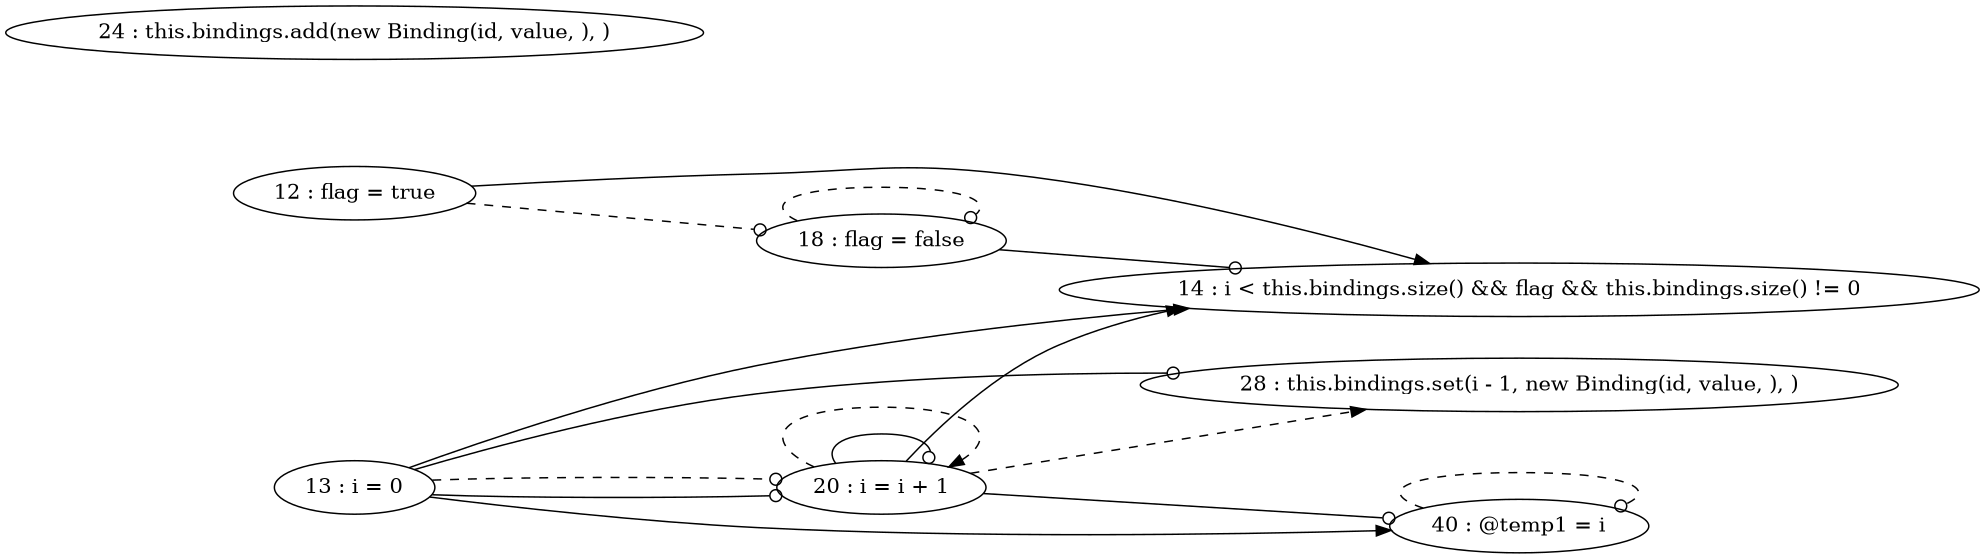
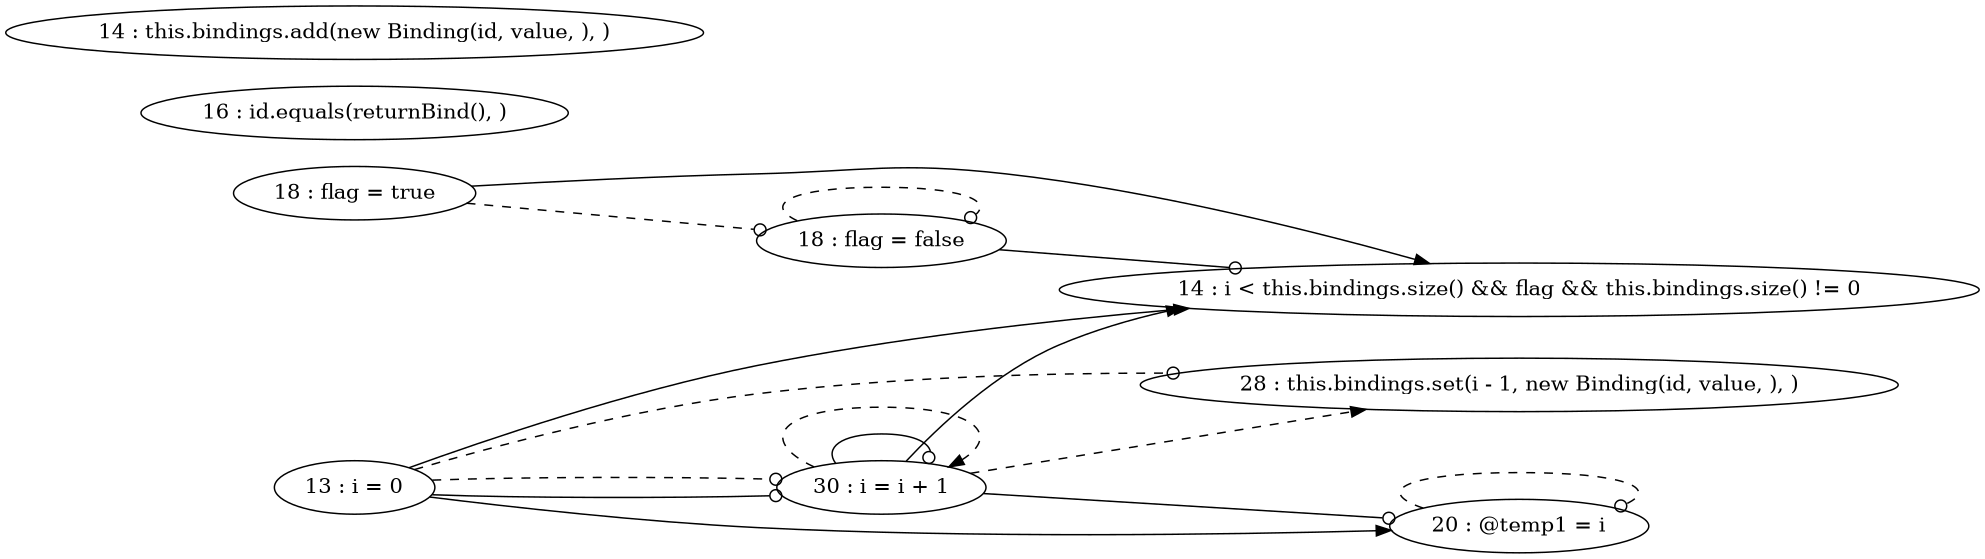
(355, 33) -> (355, 33)
none -> (355, 113)
(355, 193) -> (355, 193)
(787, 391) -> (787, 391)
(881, 487) -> (881, 487)
(1519, 526) -> (1519, 526)
